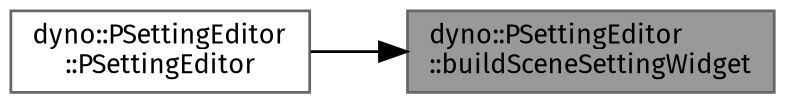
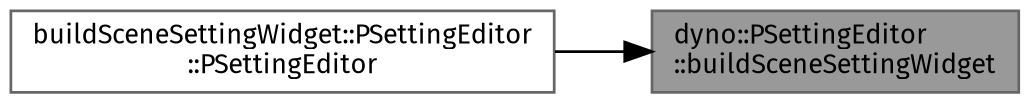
(160, 52) -> (283, 52)
